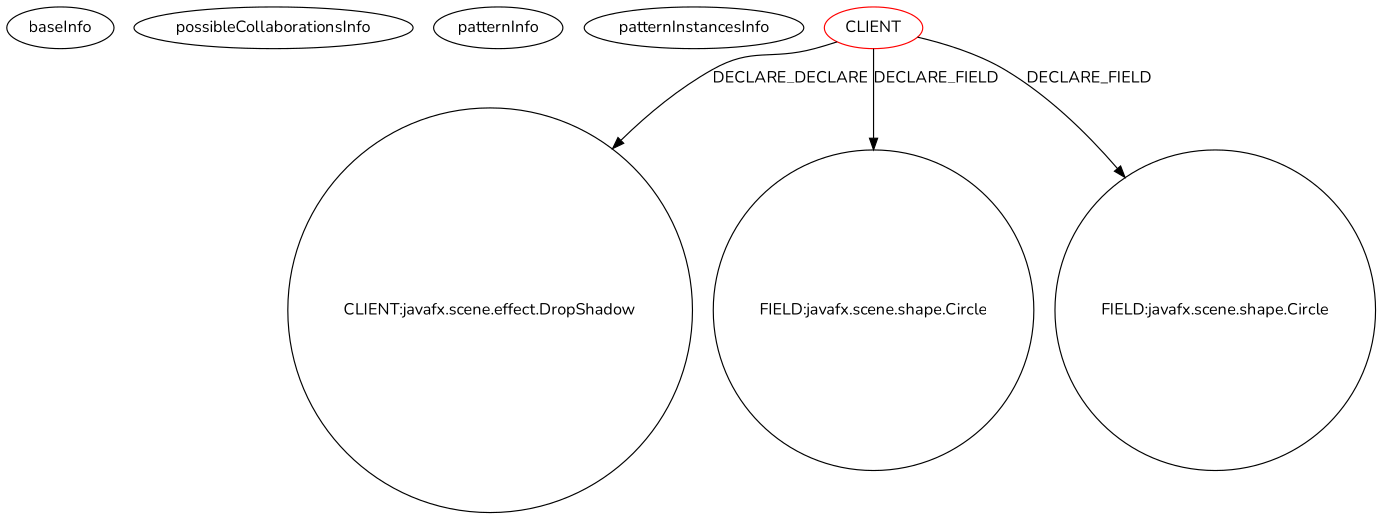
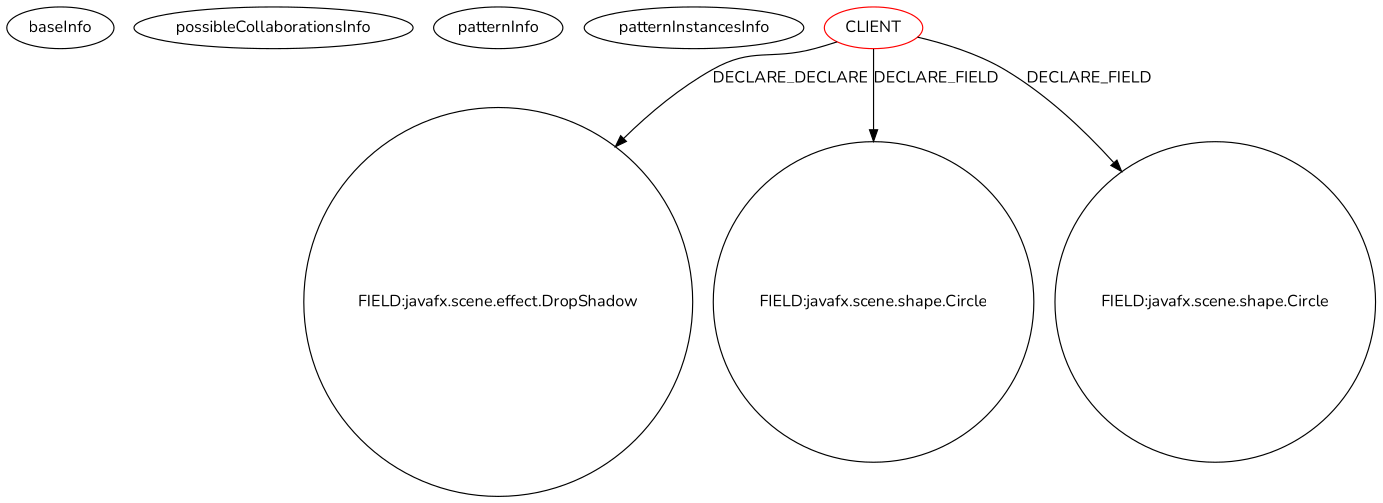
(490, 310) -> (498, 302)
